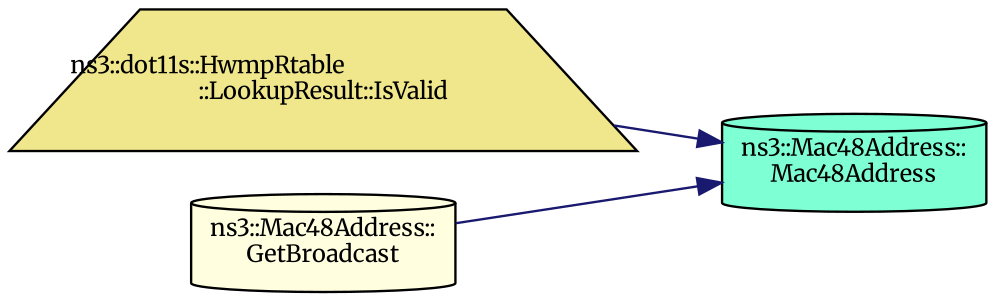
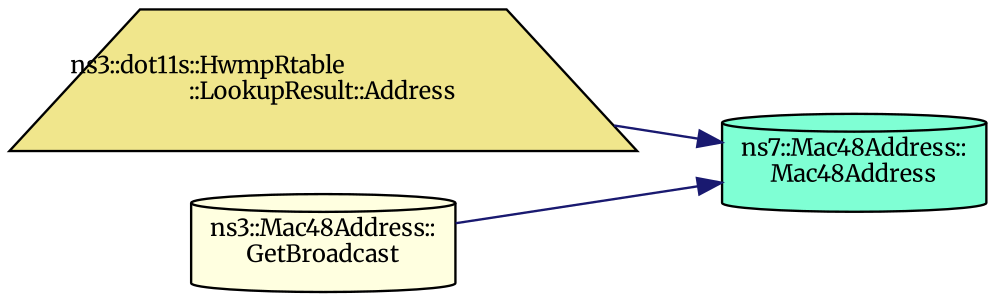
(323, 80) -> (323, 80)
(854, 163) -> (854, 163)
